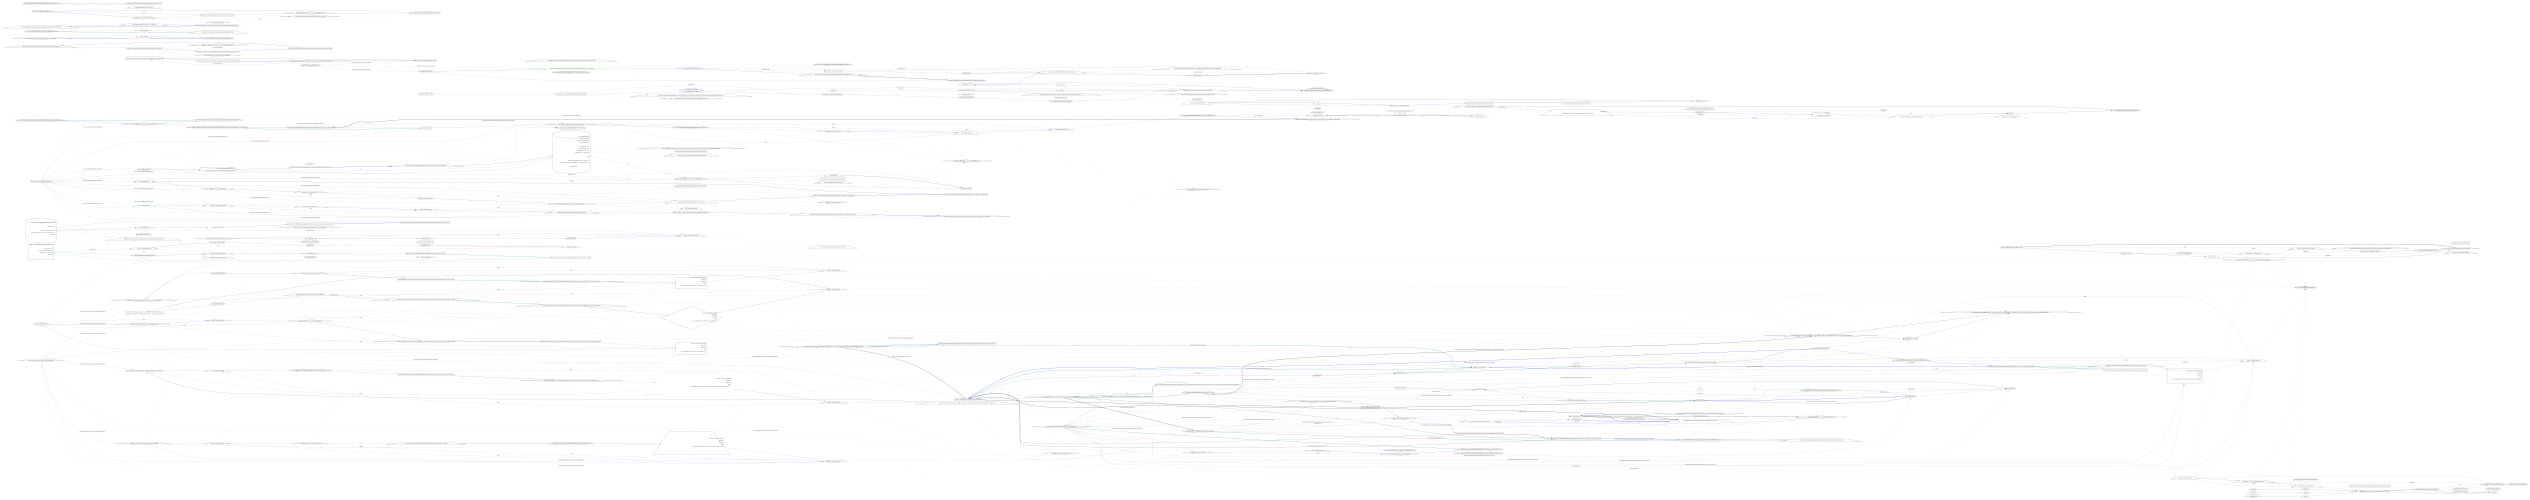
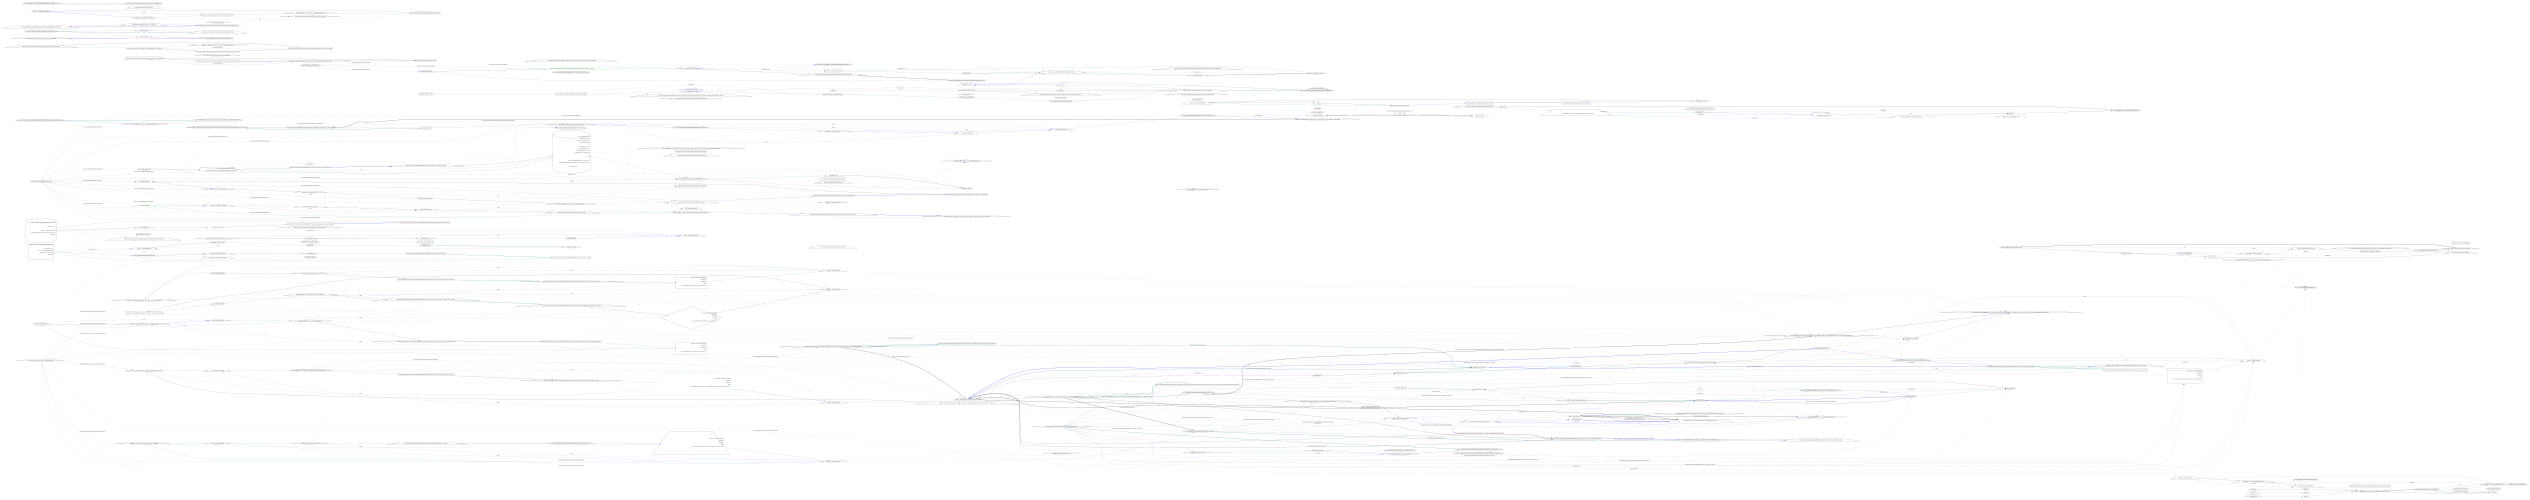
none -> (501, 65)
(426, 257) -> none
